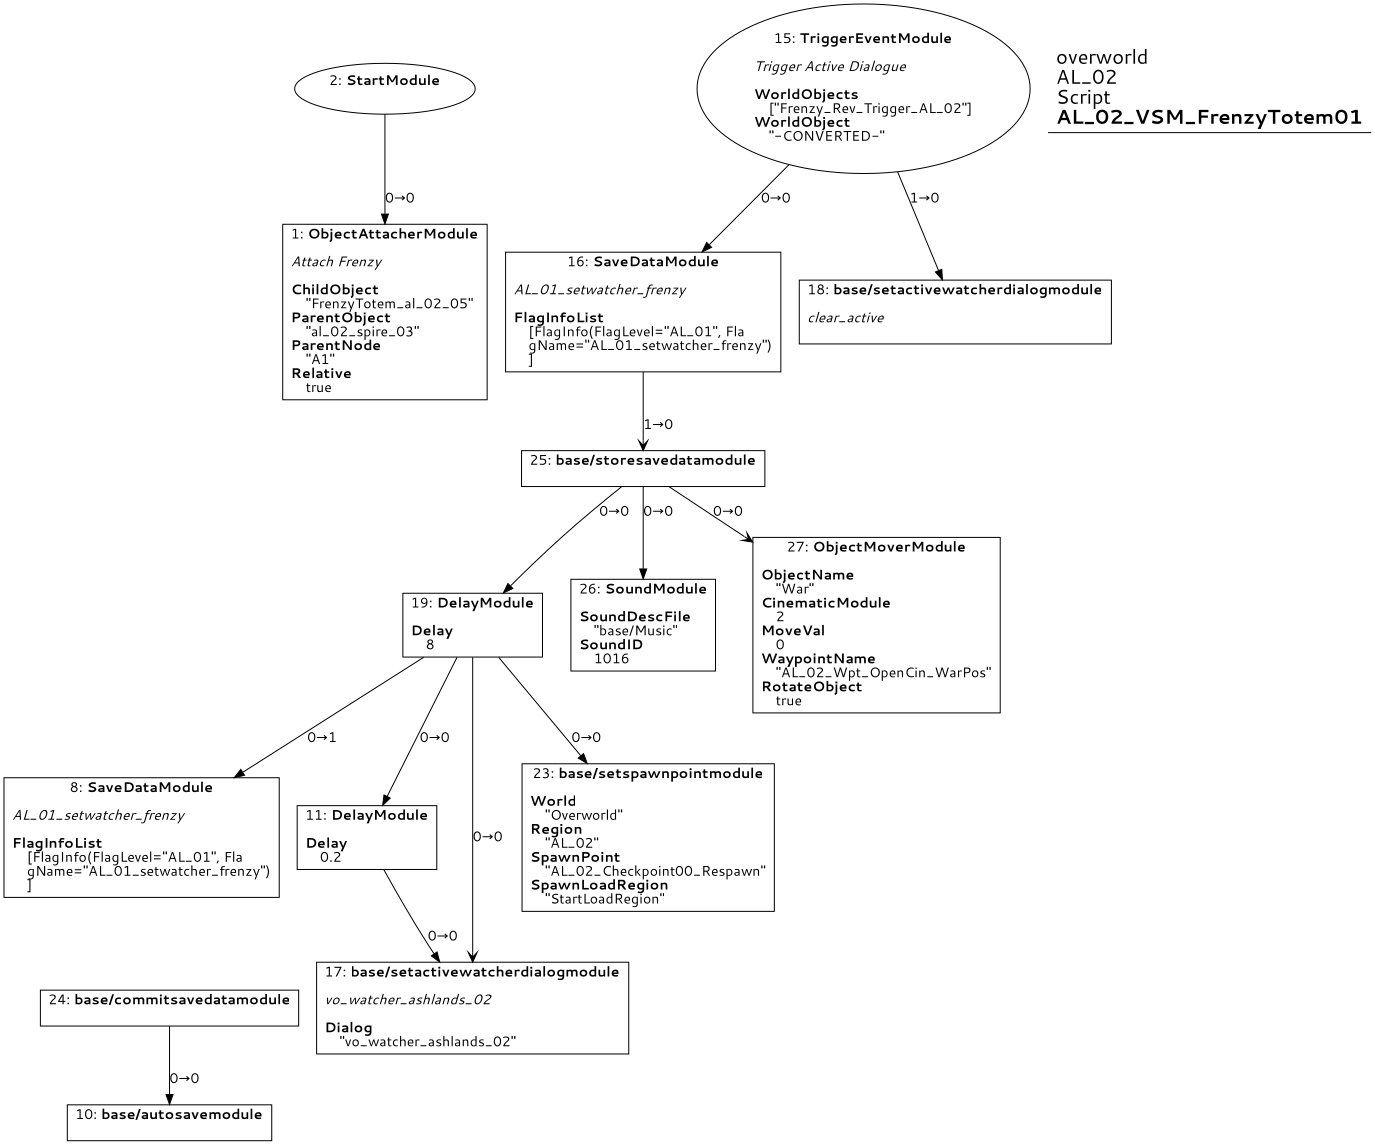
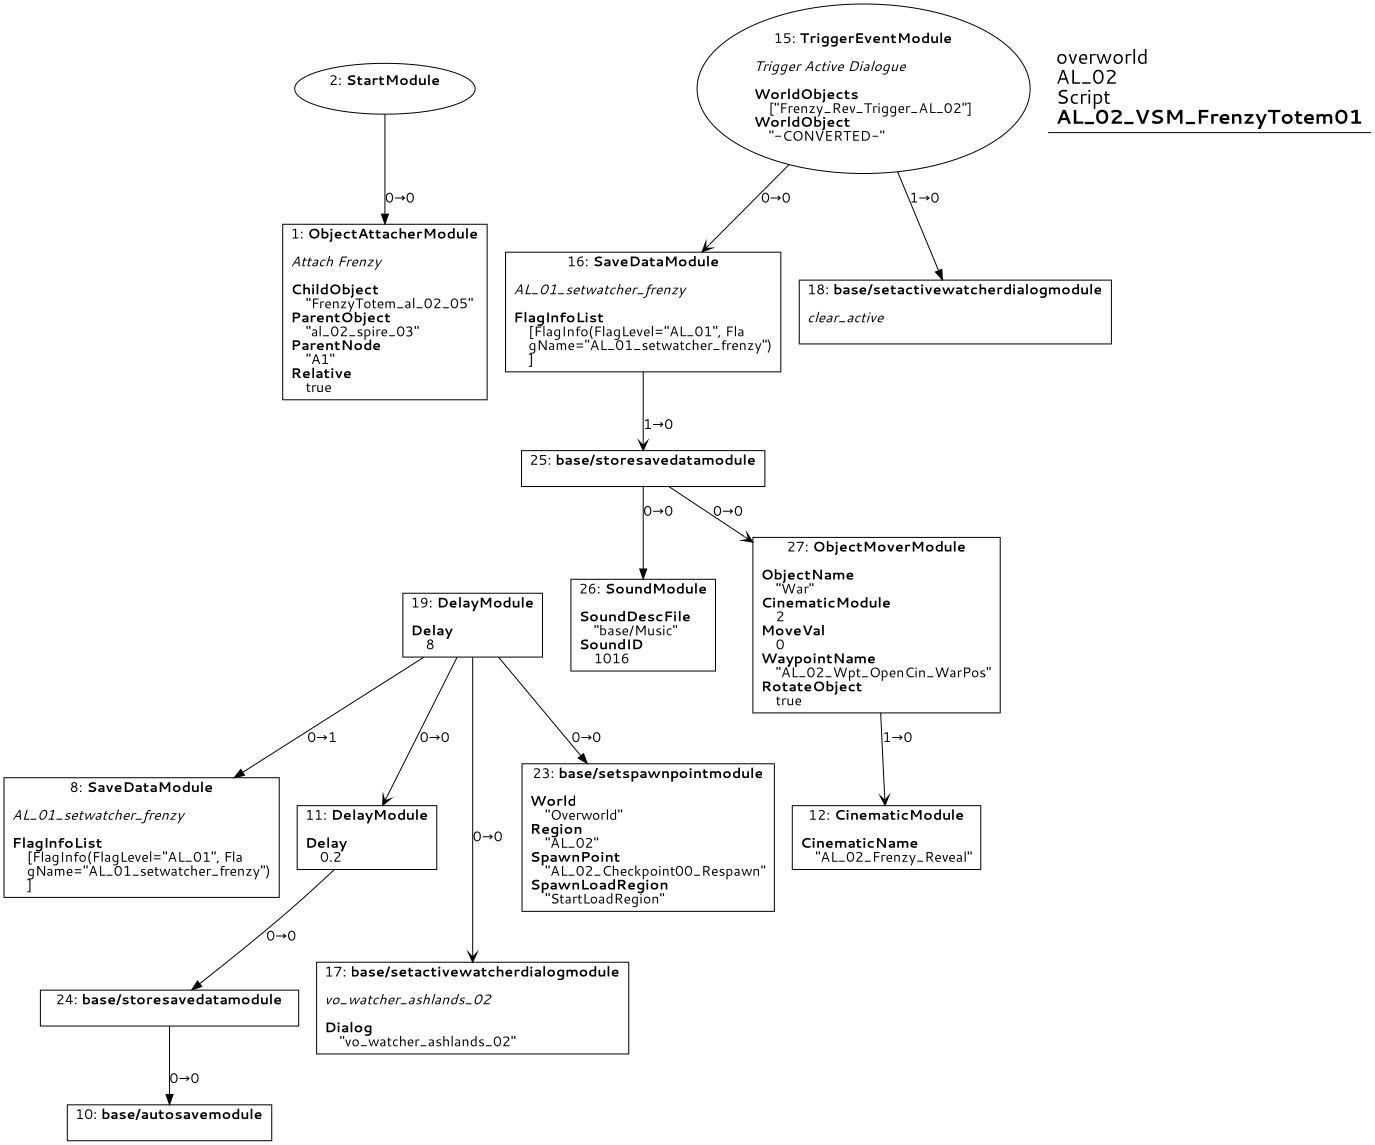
(749, 205) -> (749, 205)
(565, 535) -> none
(422, 727) -> (422, 727)
none -> (887, 838)
(408, 912) -> (268, 928)
(182, 1000) -> (182, 1000)
